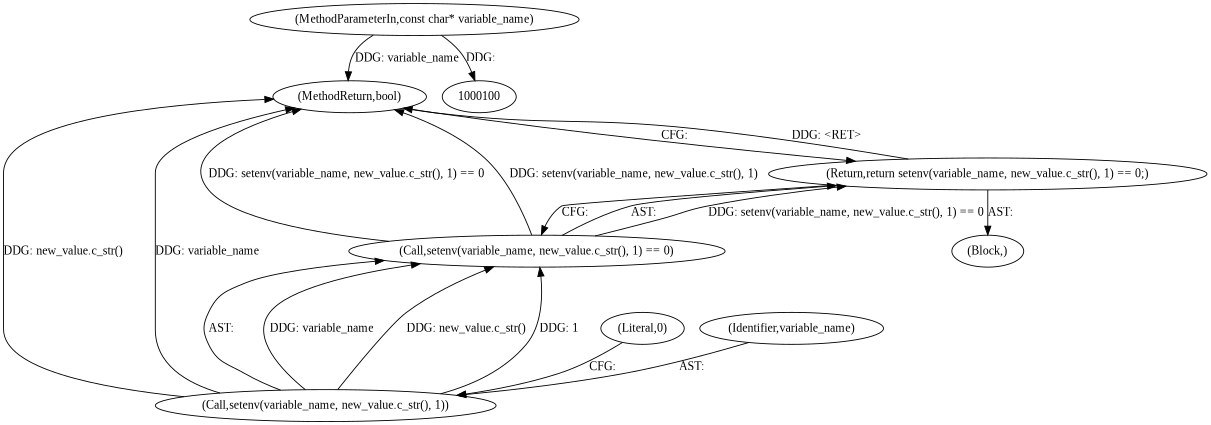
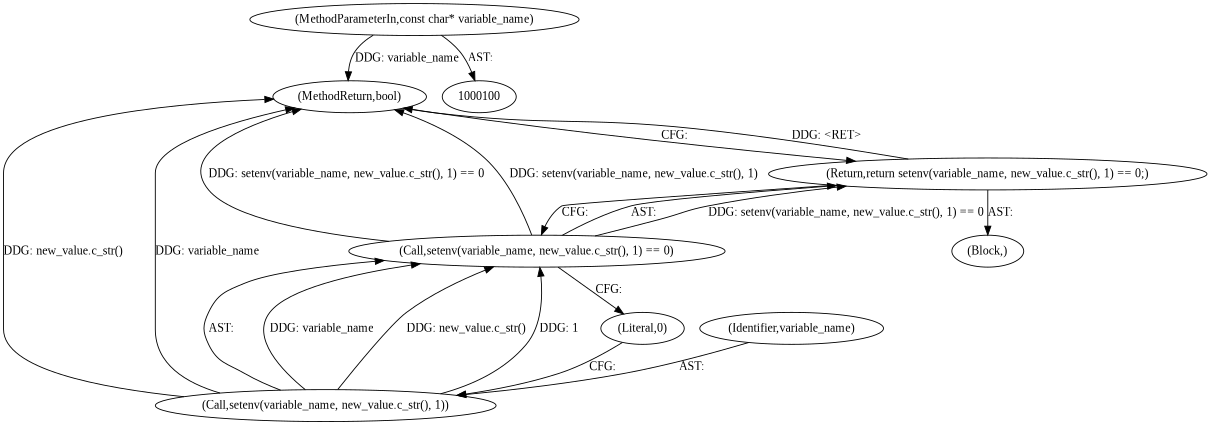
(482, 58) -> (482, 58)
none -> (587, 288)
